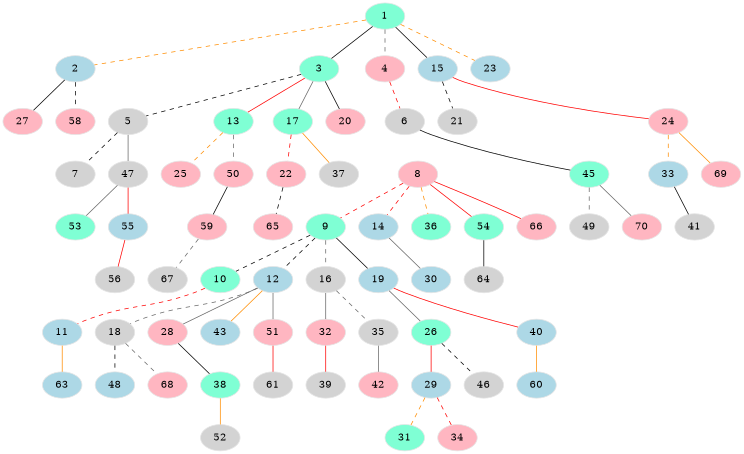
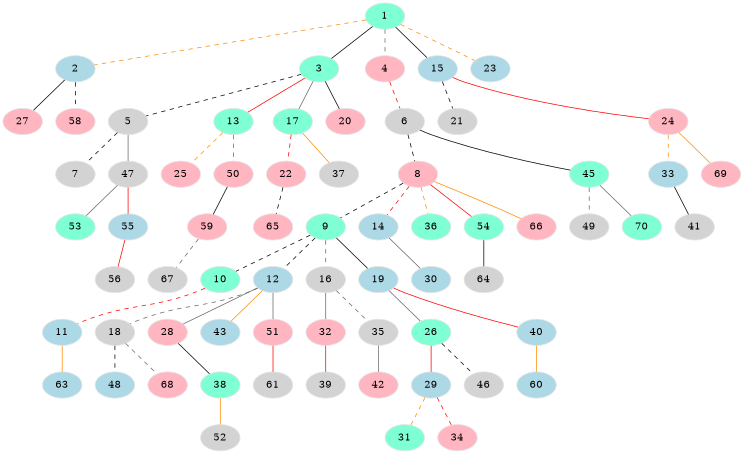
none -> (411, 148)
(478, 200) -> (478, 200)
(372, 201) -> (372, 201)
(642, 227) -> (642, 227)
